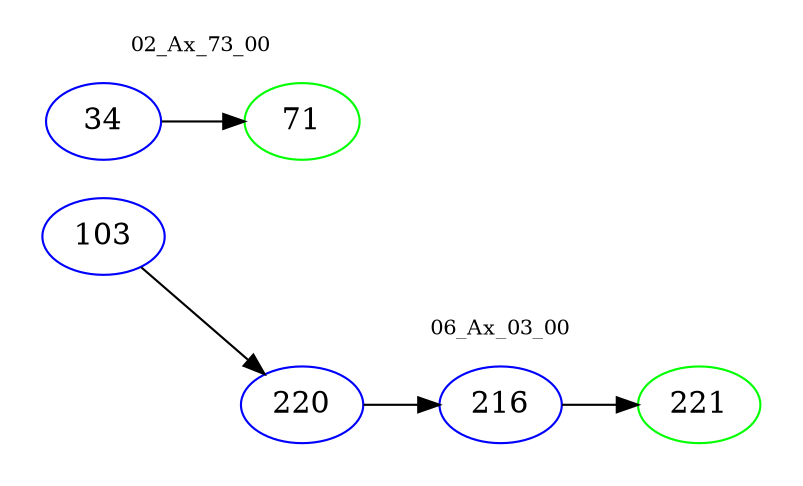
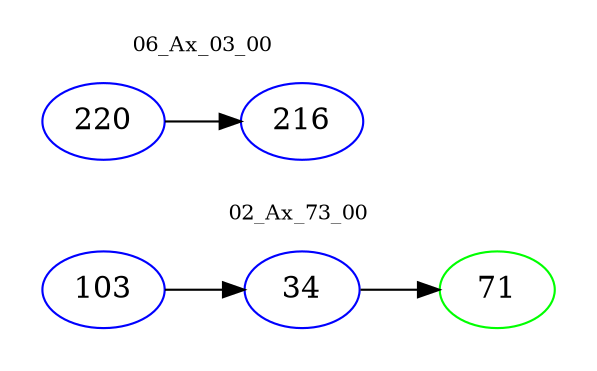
(195, 314) -> (194, 290)
(699, 405) -> none
